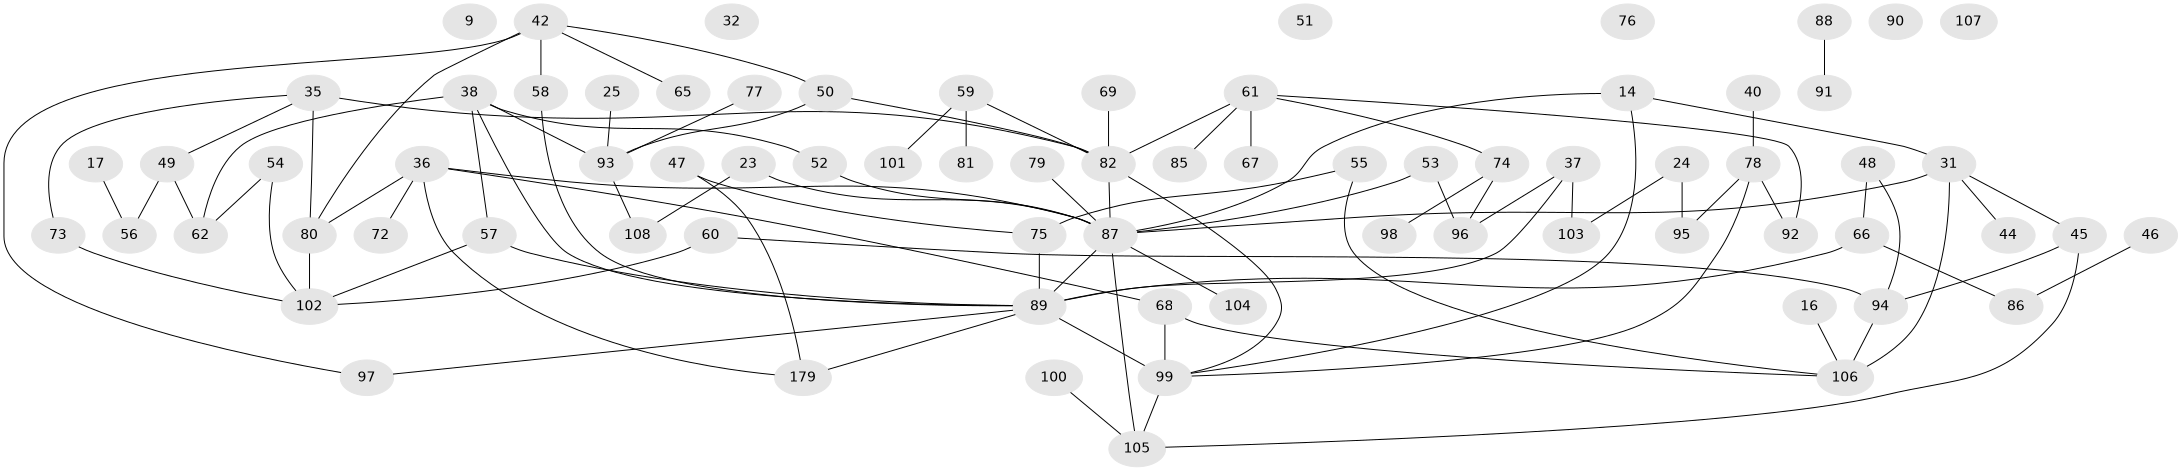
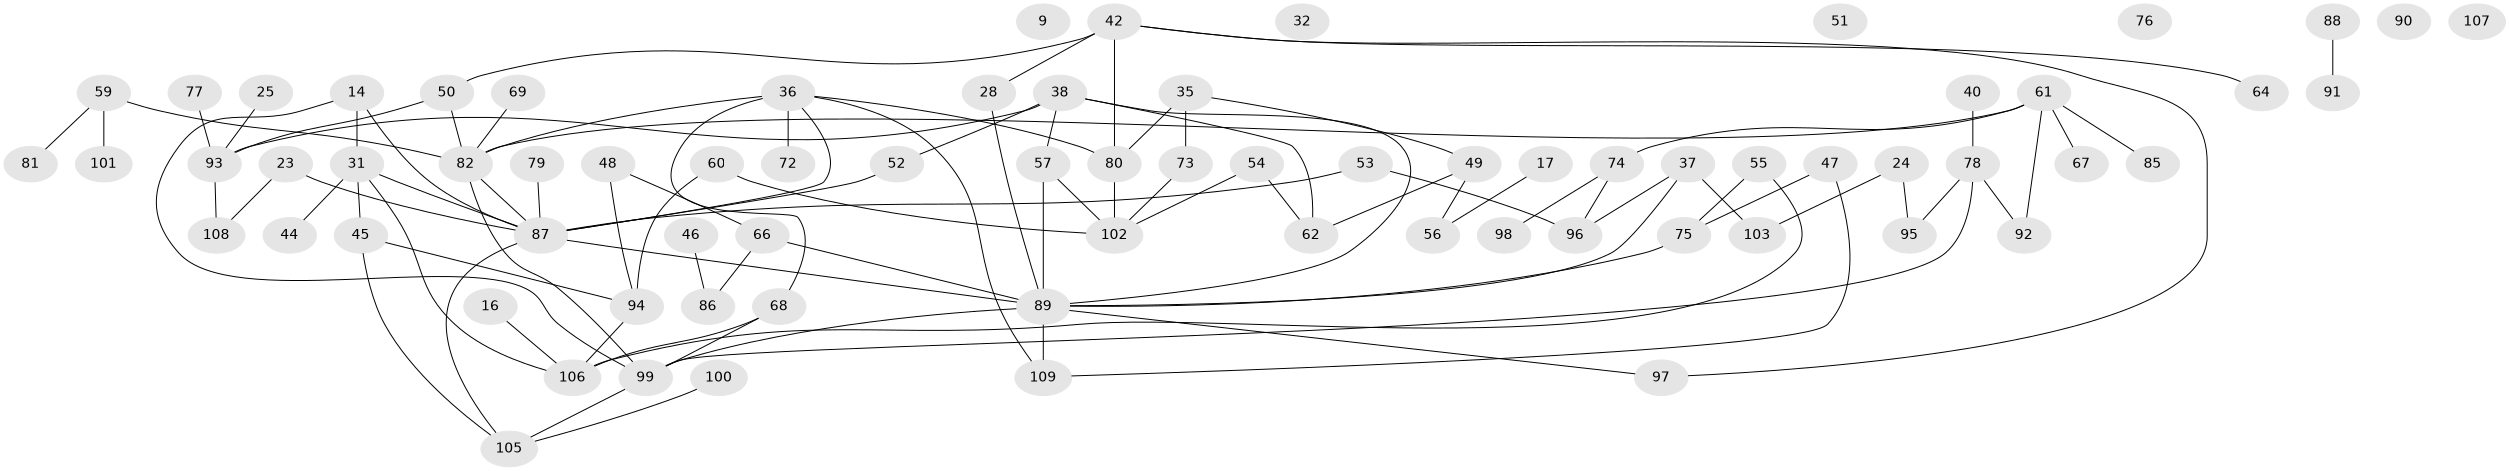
(541, 93) -> (989, 93)
(683, 93) -> (2262, 93)
(734, 114) -> (622, 117)
(1238, 307) -> none
(803, 378) -> (1043, 378)
